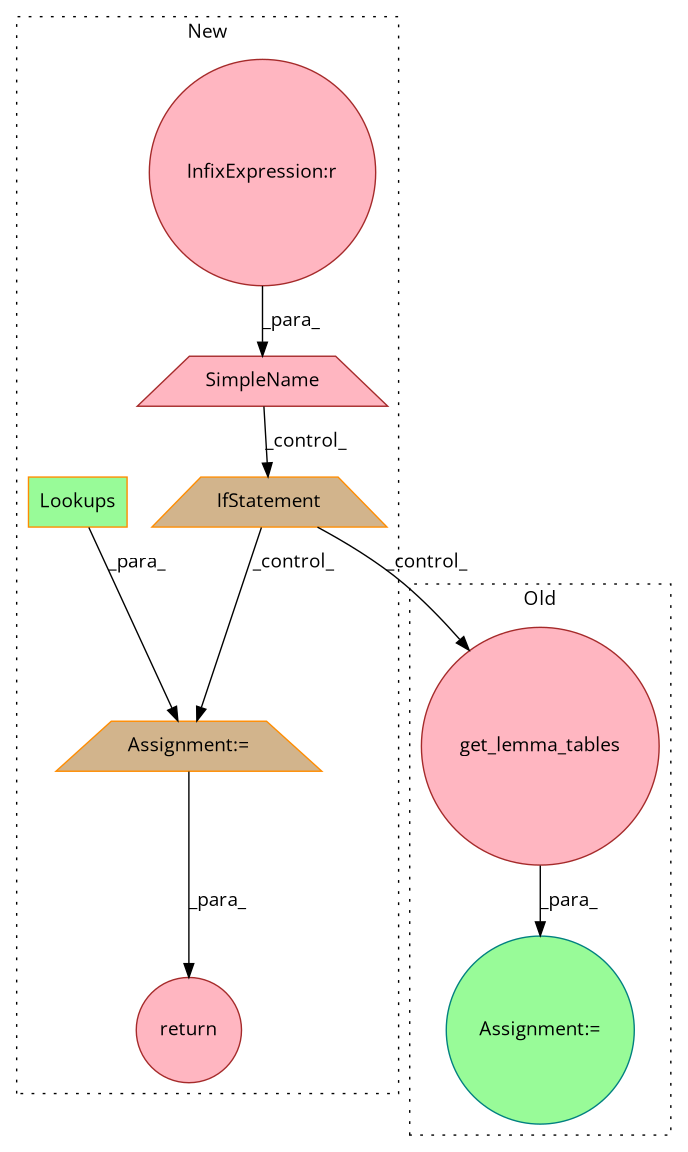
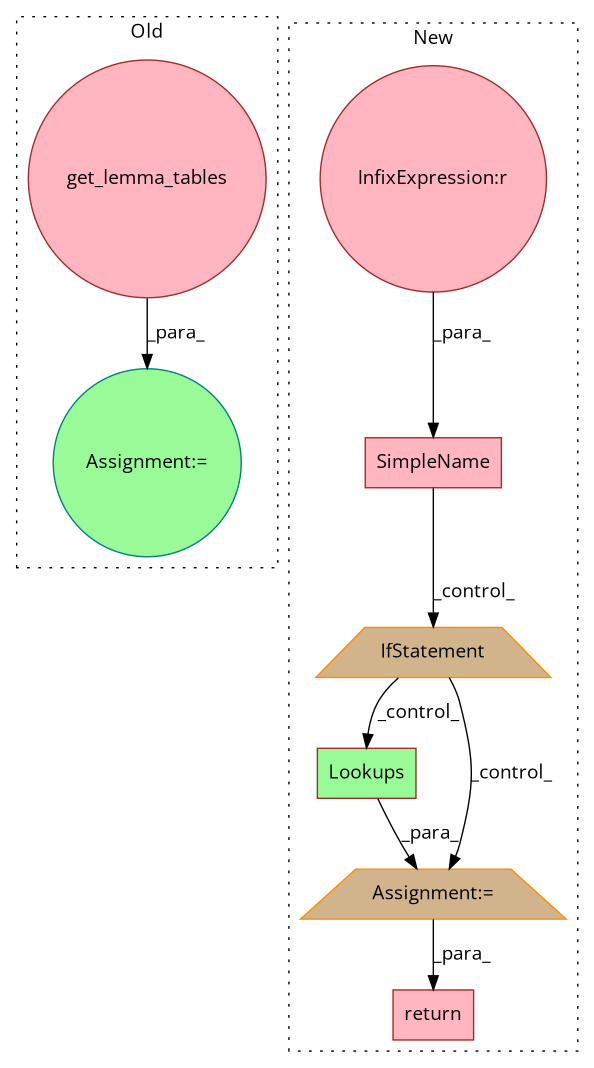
(262, 381) -> (433, 463)
(78, 502) -> (367, 773)
(387, 571) -> (378, 703)
(189, 1030) -> (433, 1015)
